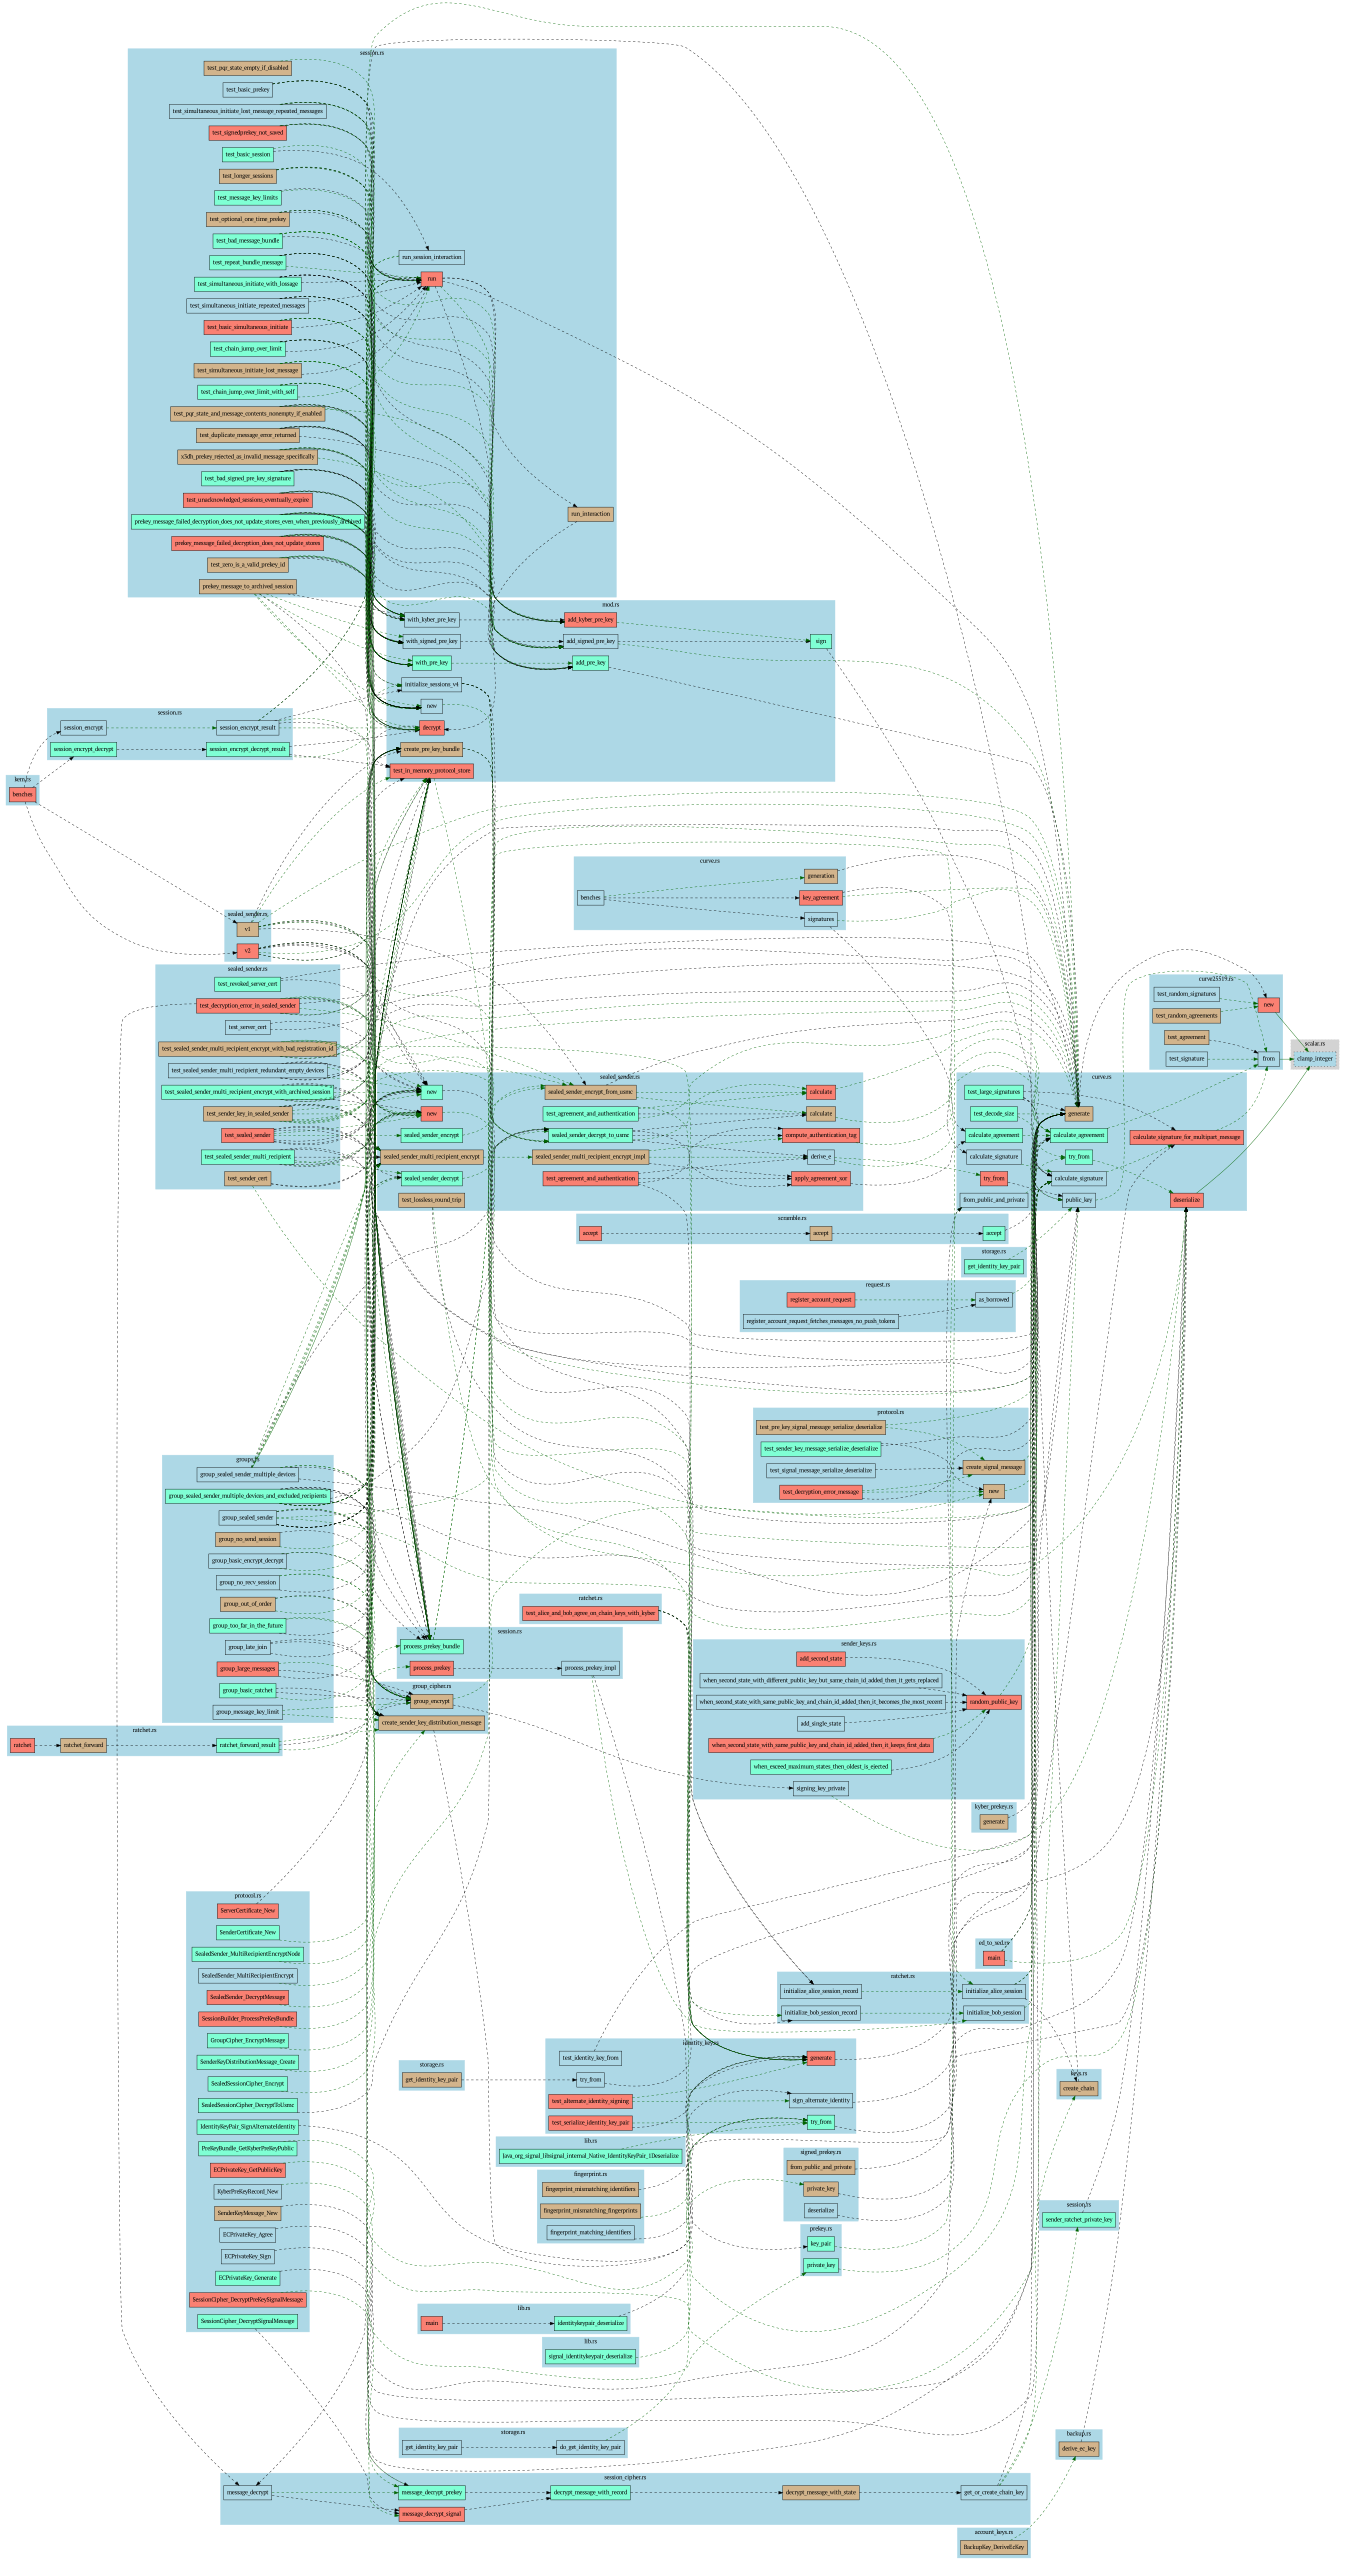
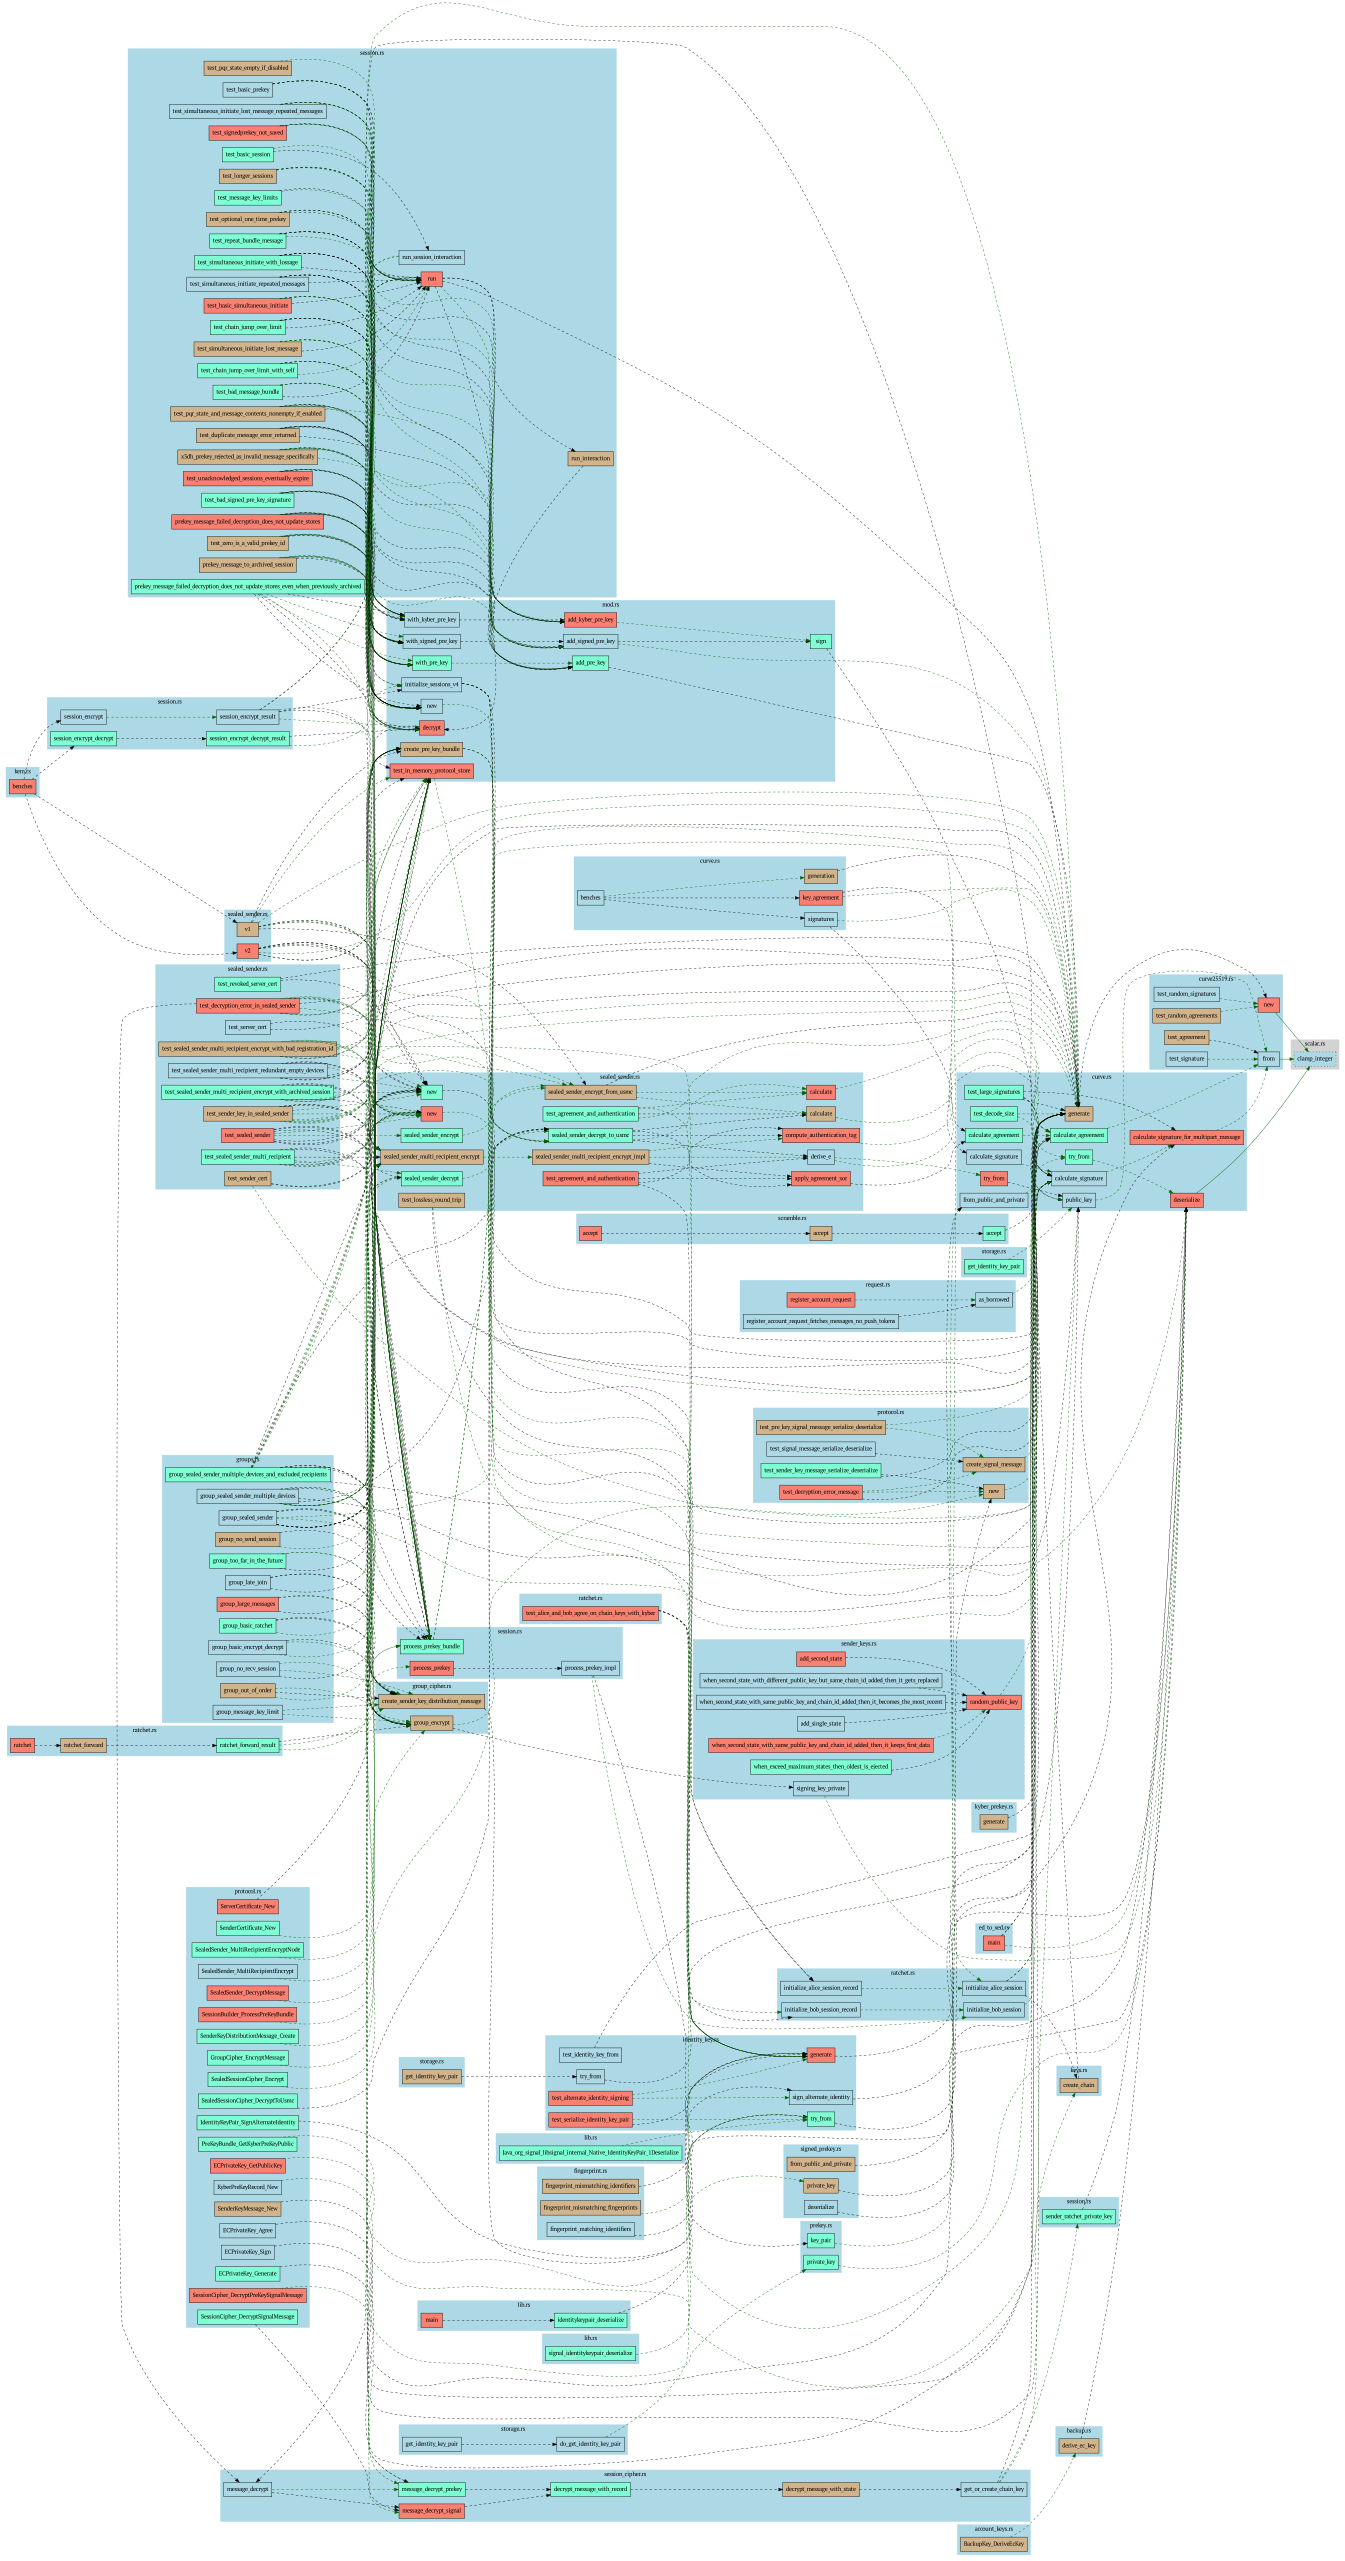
(338, 760) -> none
(372, 2015) -> (372, 1875)
